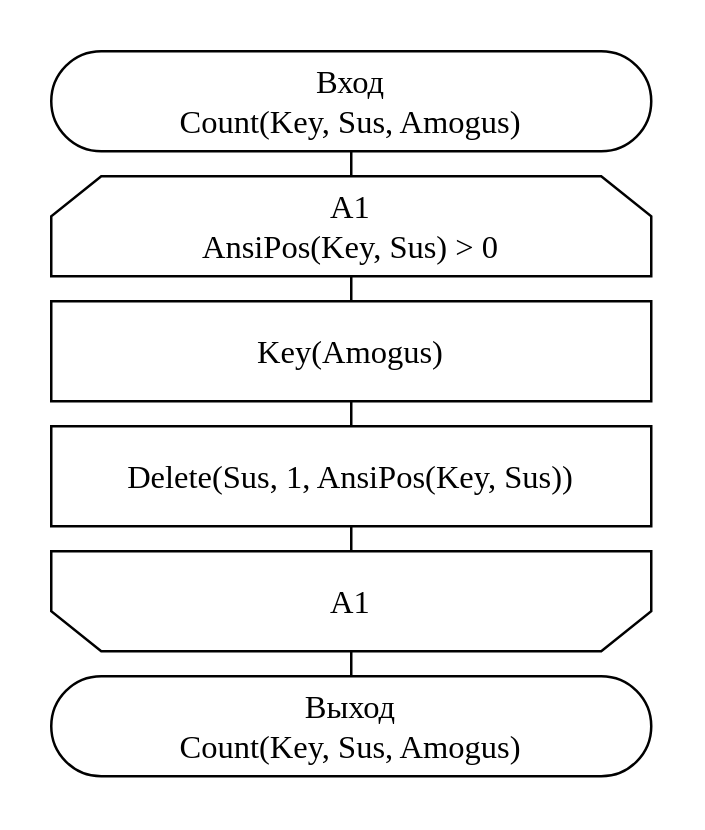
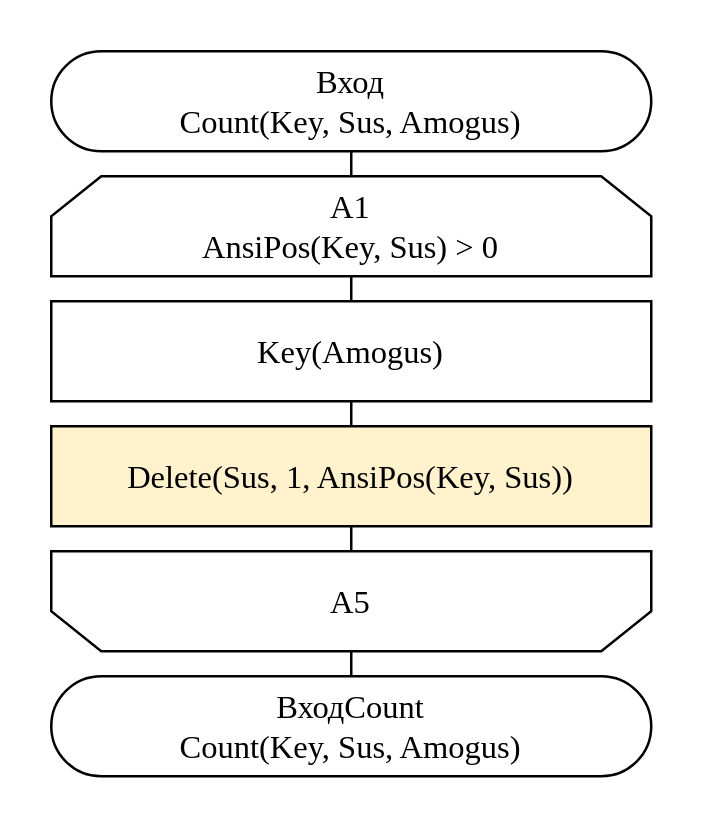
(351, 476) -> (351, 476)
(351, 601) -> (351, 601)
(351, 726) -> (351, 726)
